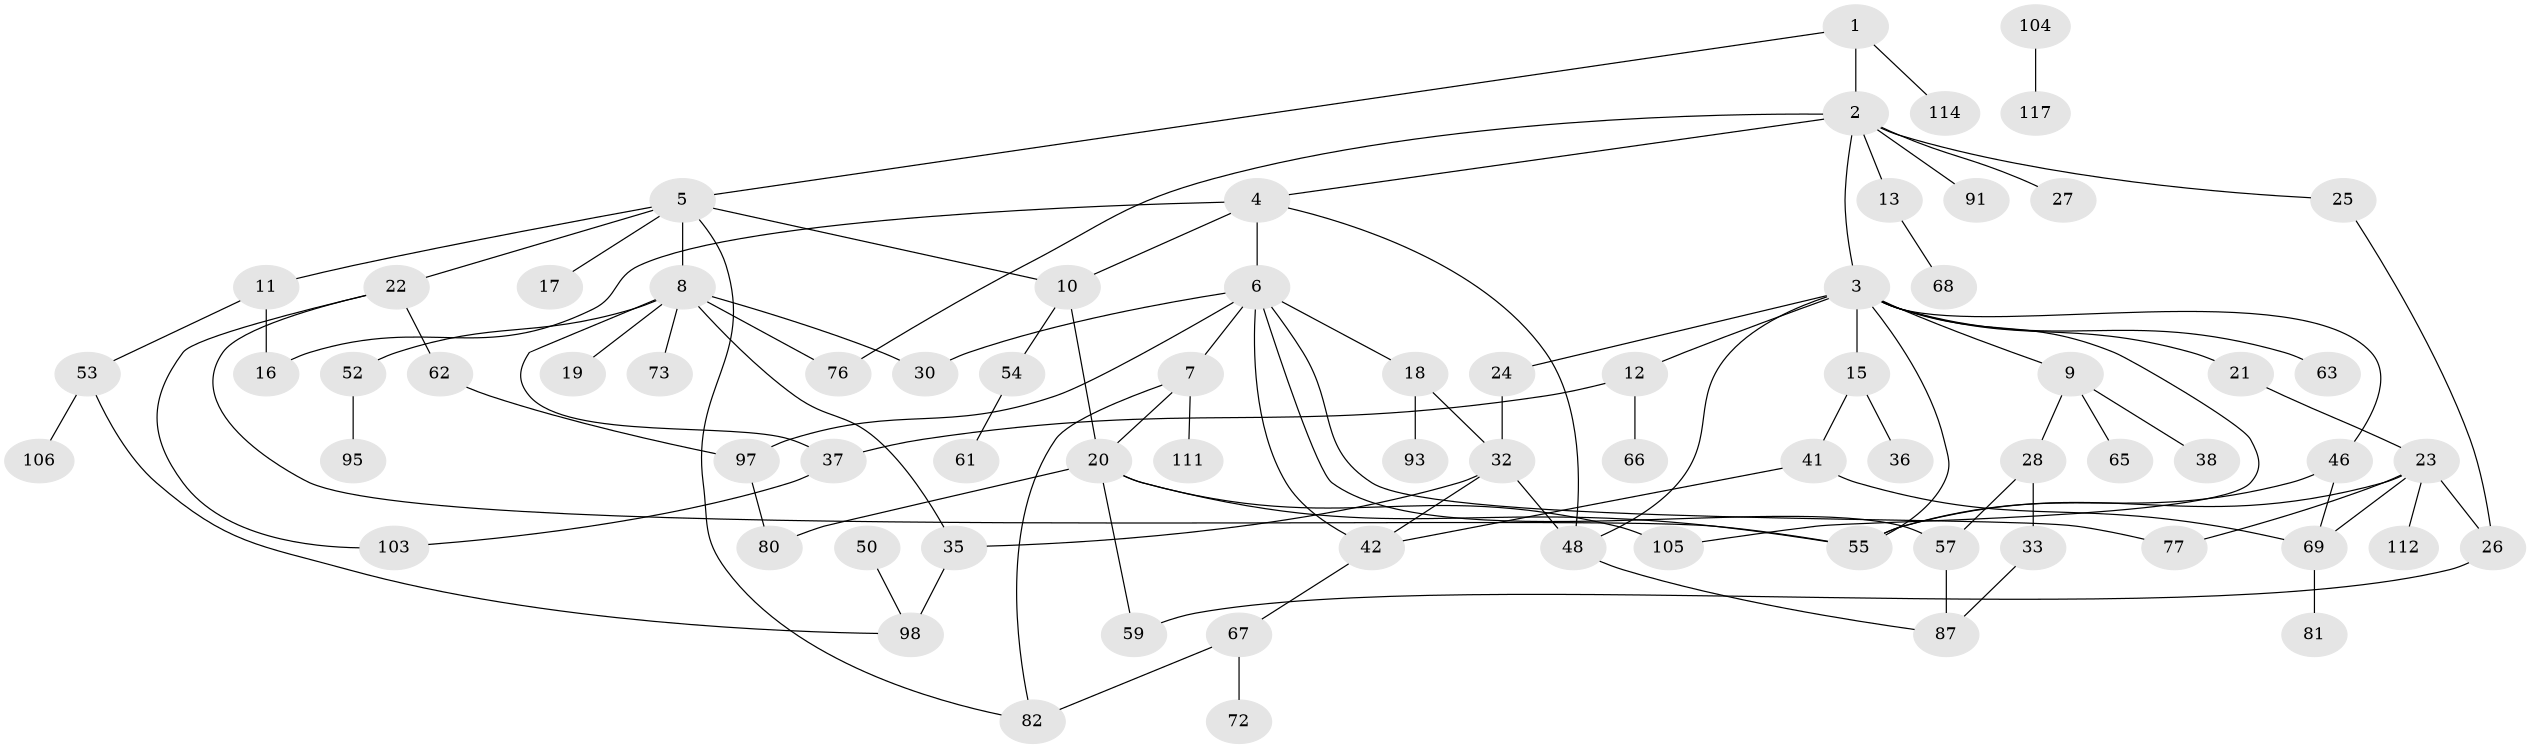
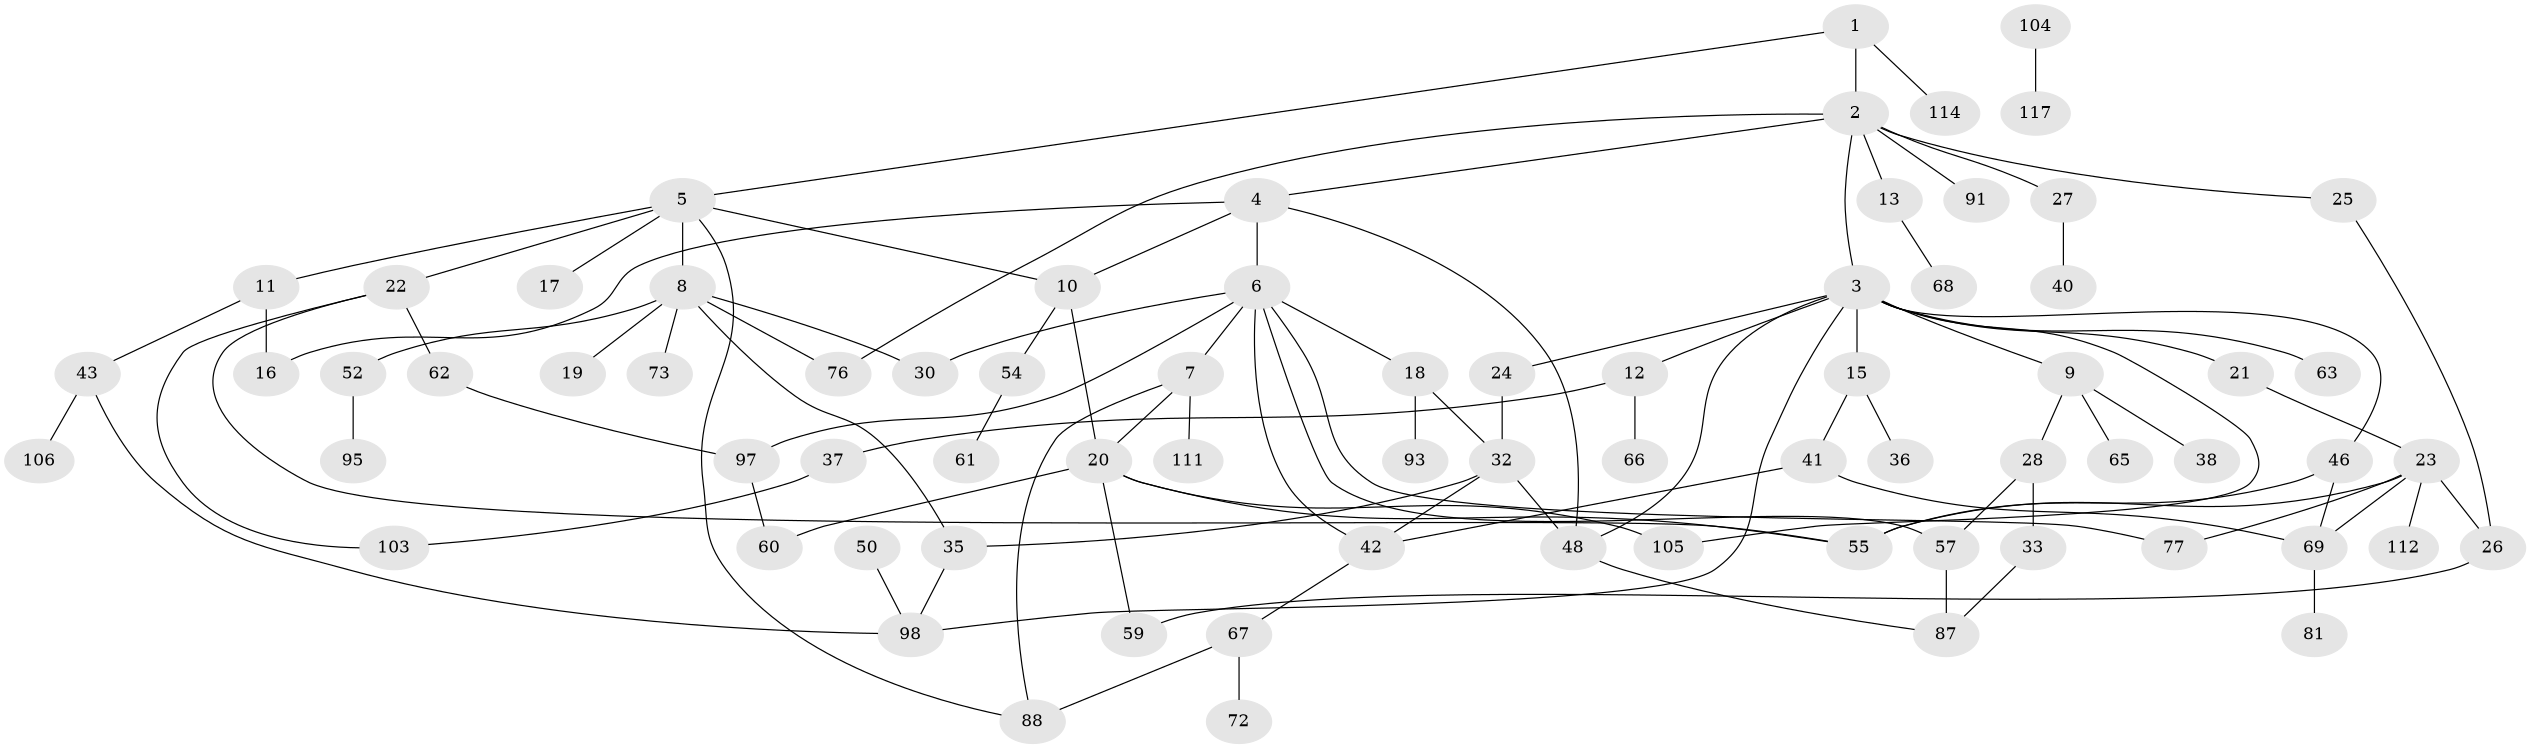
none -> (2063, 287)
(88, 374) -> (88, 374)
(533, 398) -> none
(1940, 426) -> (1398, 604)
(770, 548) -> (770, 548)
(1033, 722) -> (1033, 722)
